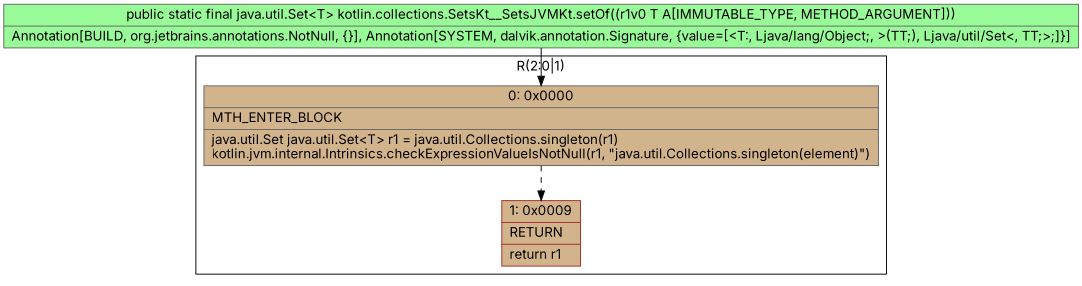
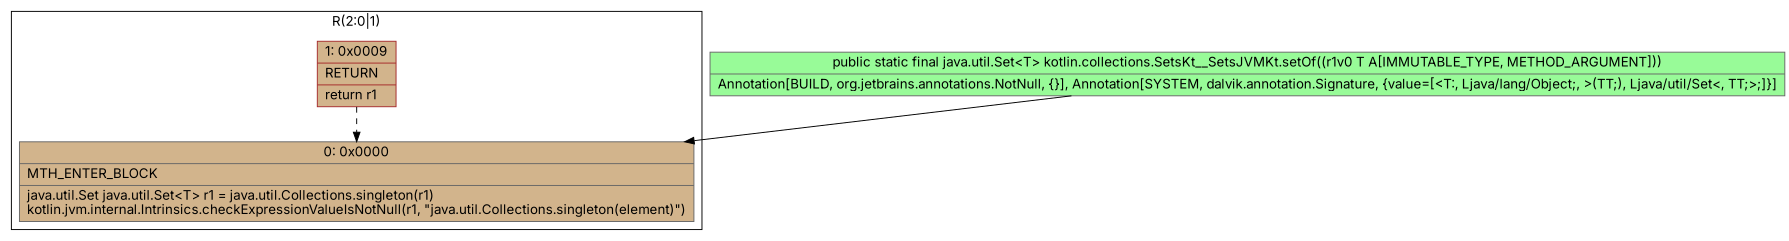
(541, 178) -> (357, 120)
